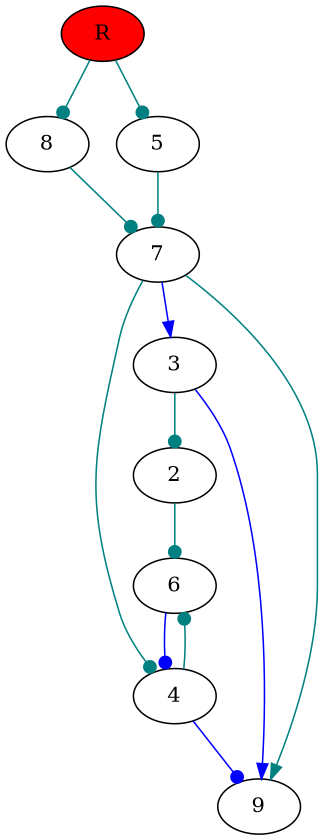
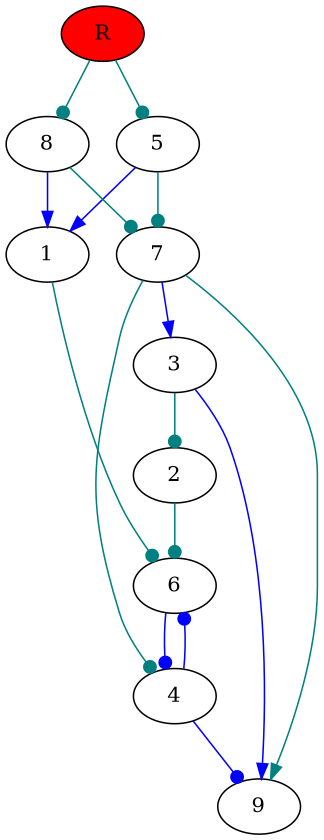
none -> (48, 255)
(185, 647) -> (185, 647)
